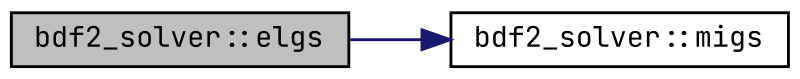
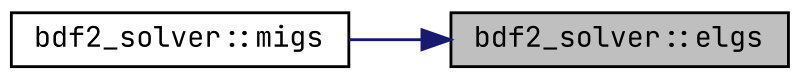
(385, 40) -> (385, 40)
